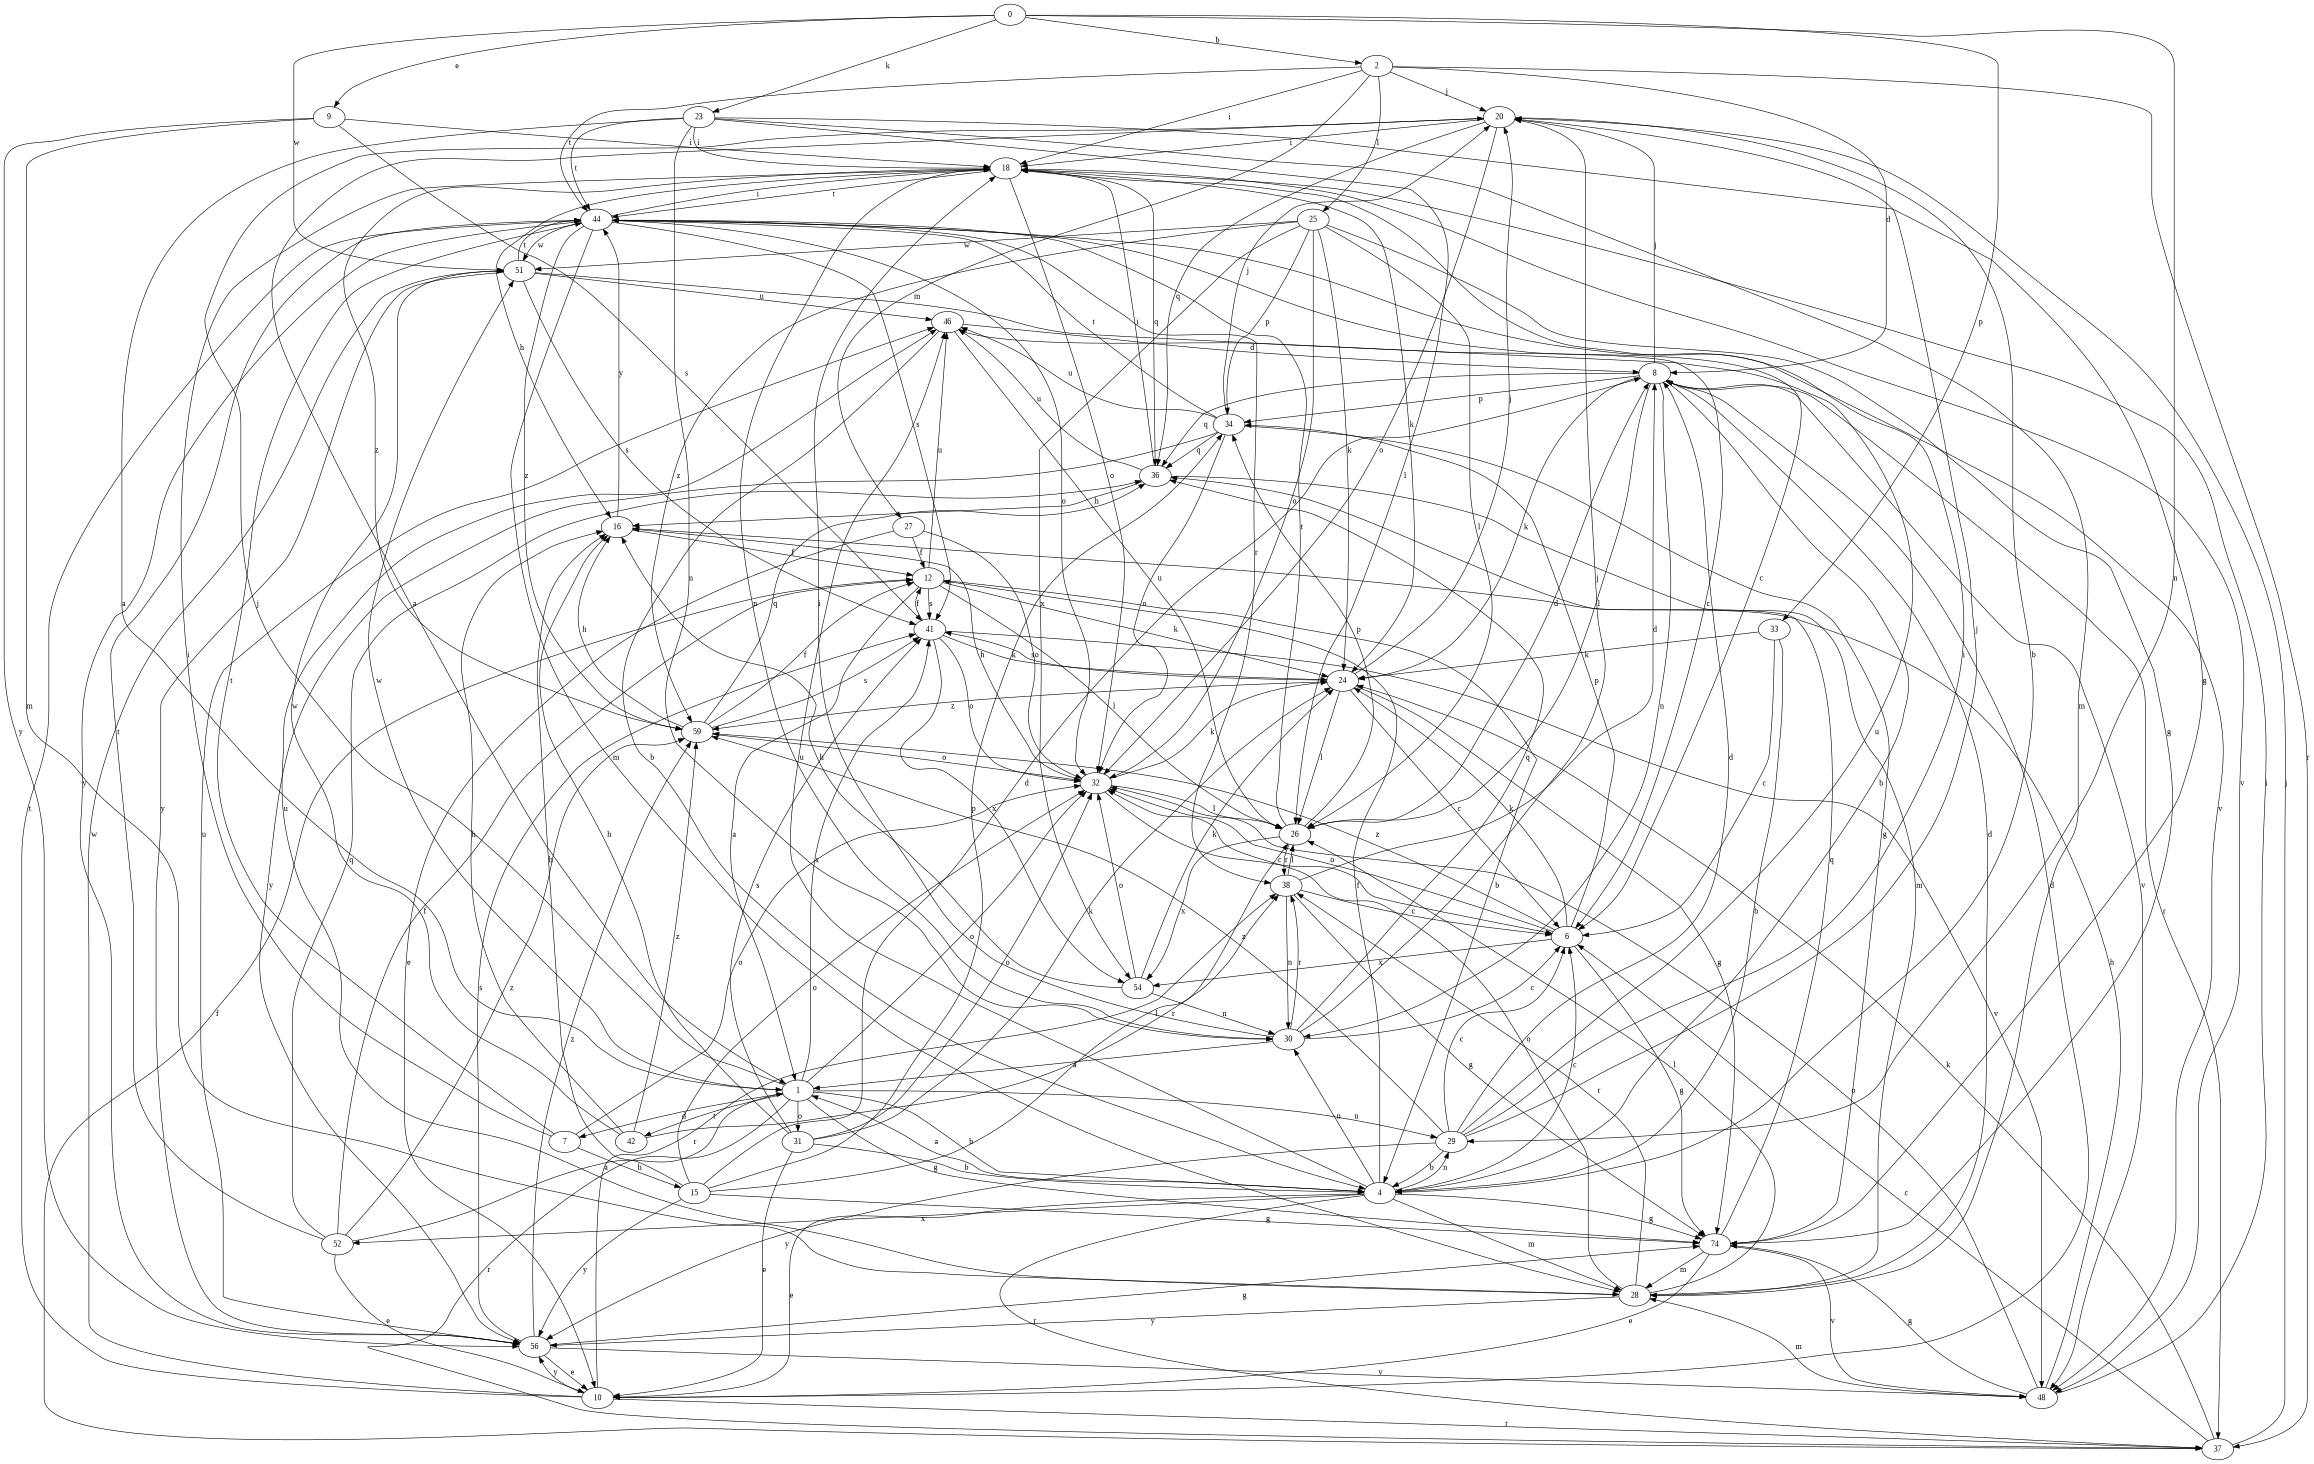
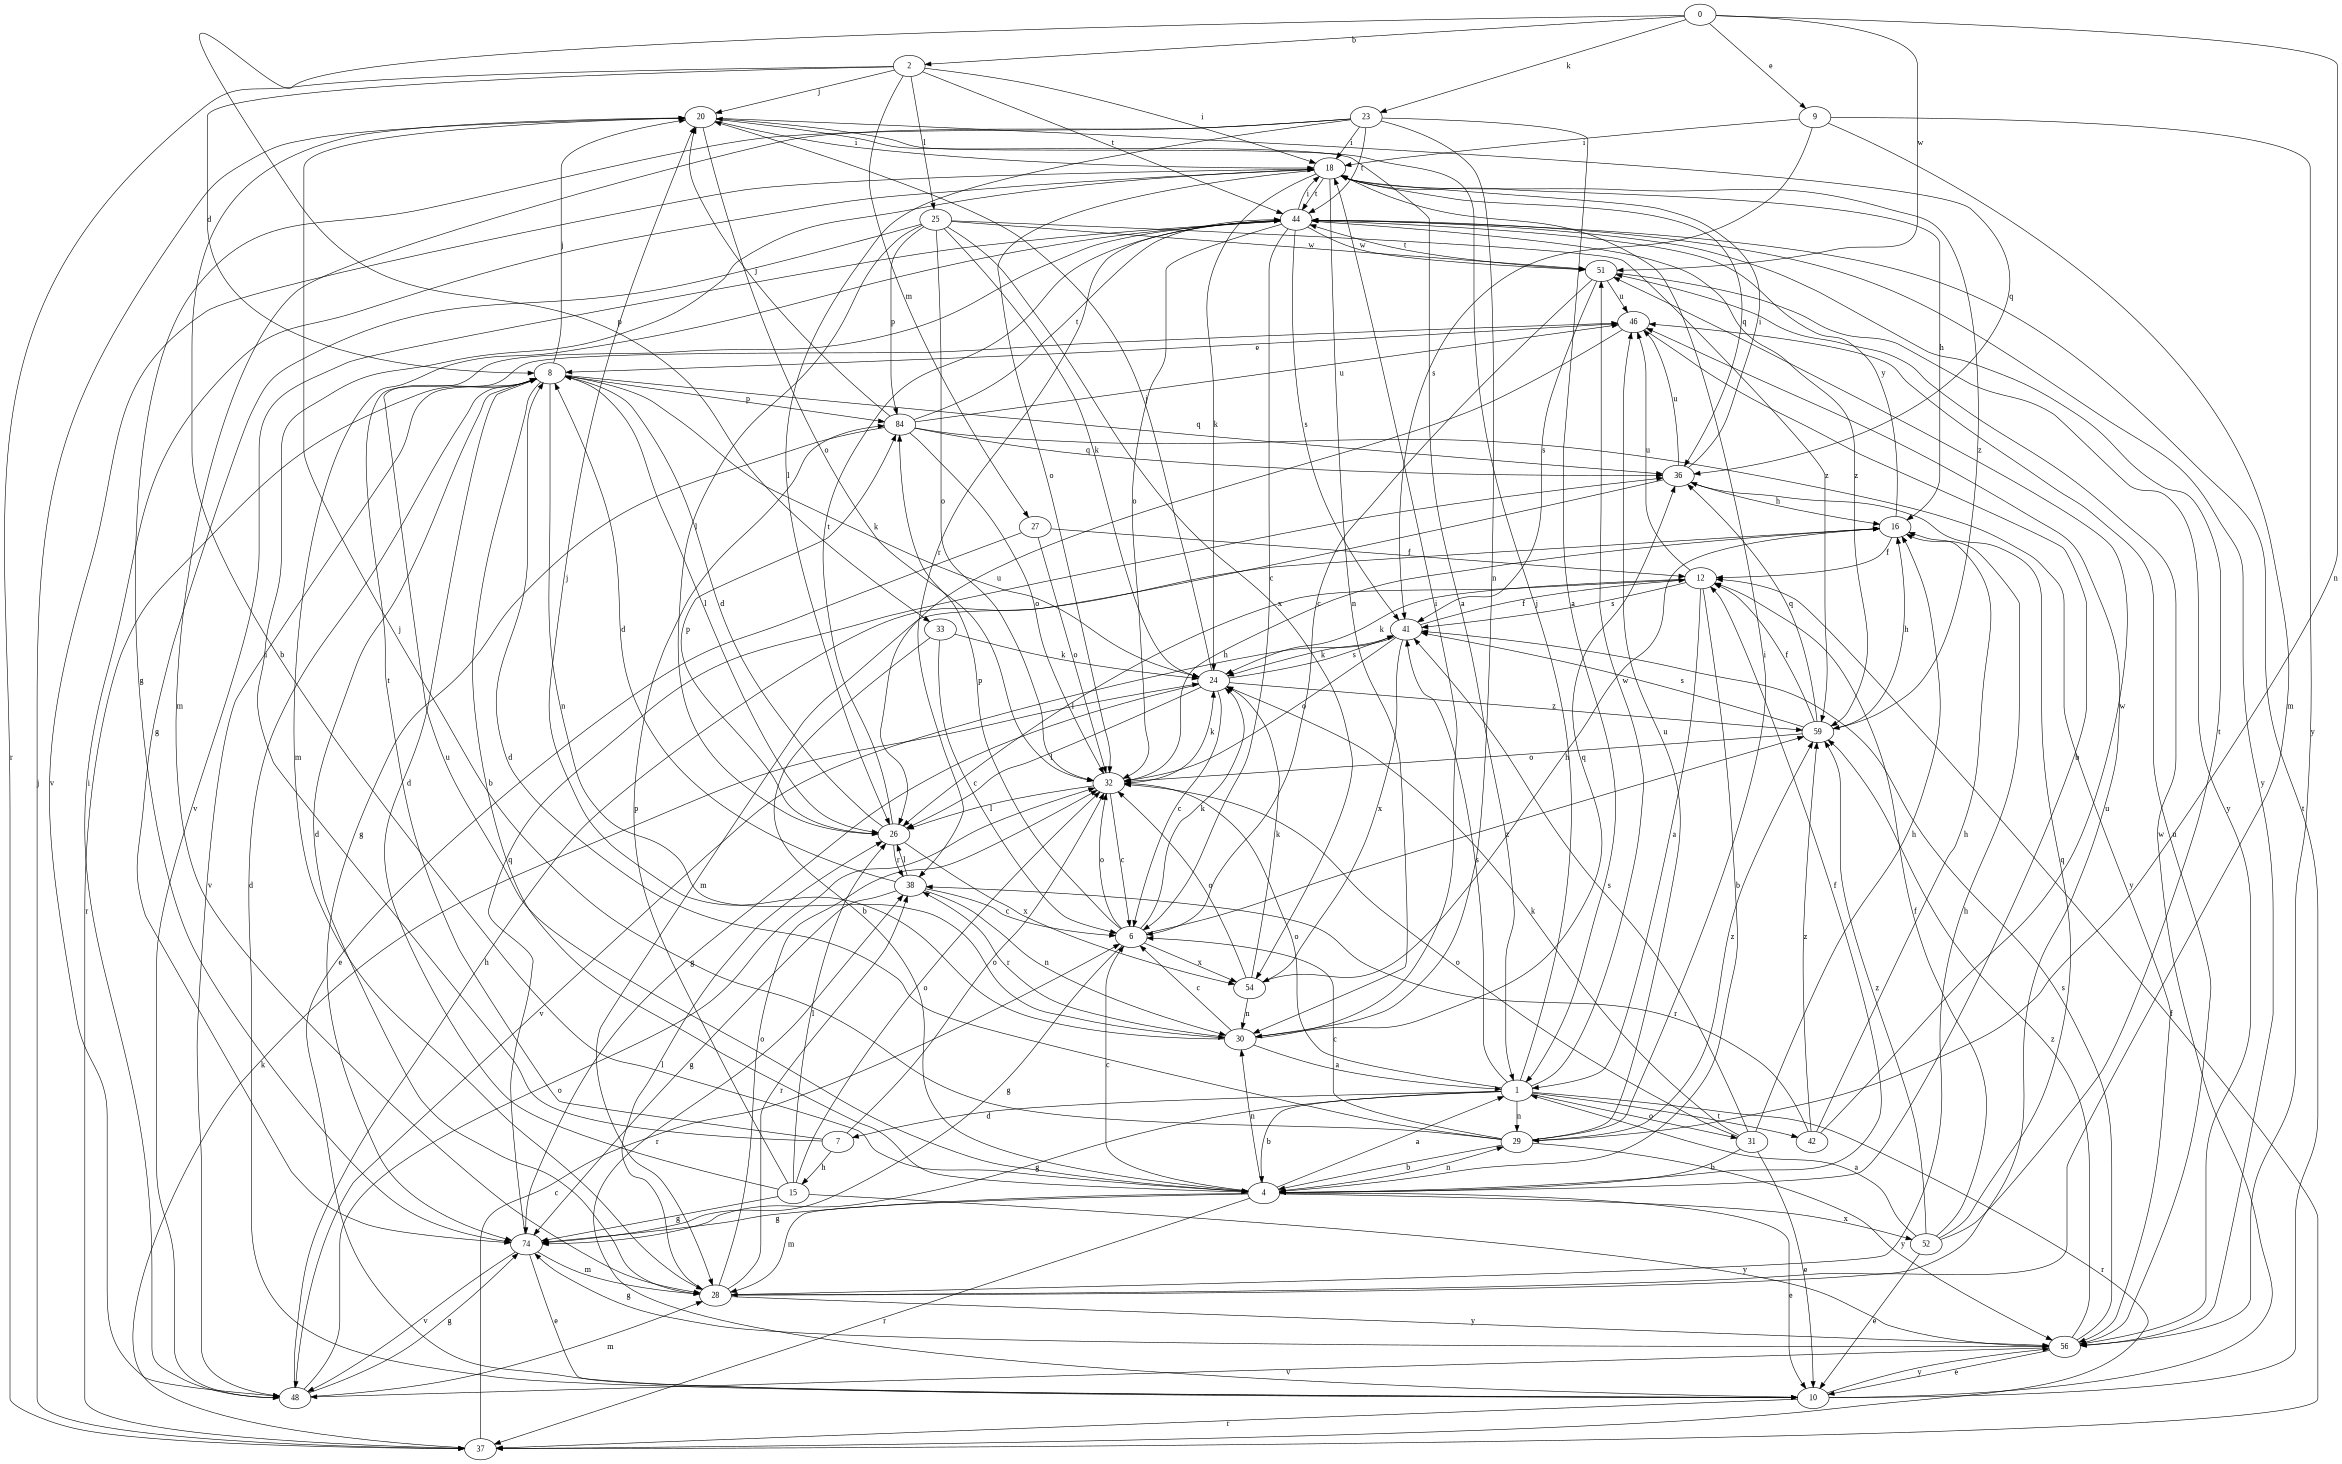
(1252, 348) -> (1258, 348)
(1229, 425) -> (900, 425)
(551, 899) -> (1666, 1269)
